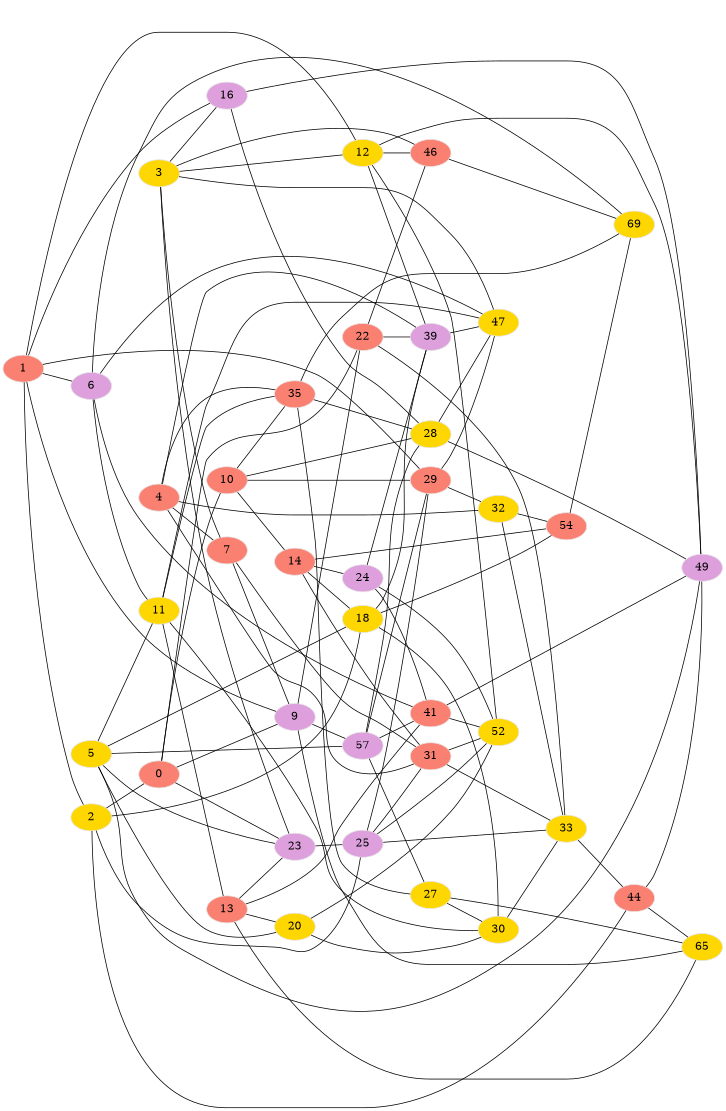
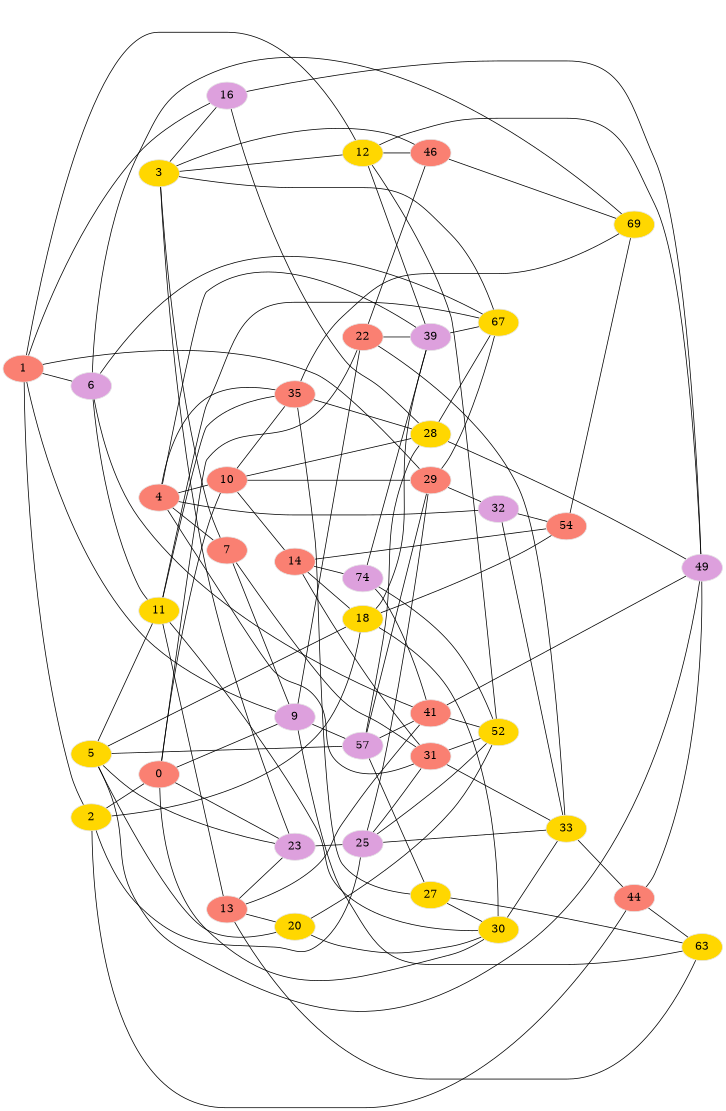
(499, 323) -> (499, 323)
none -> (193, 489)
(499, 509) -> (499, 509)
(363, 578) -> (363, 578)
(702, 947) -> (702, 947)
none -> (256, 965)
